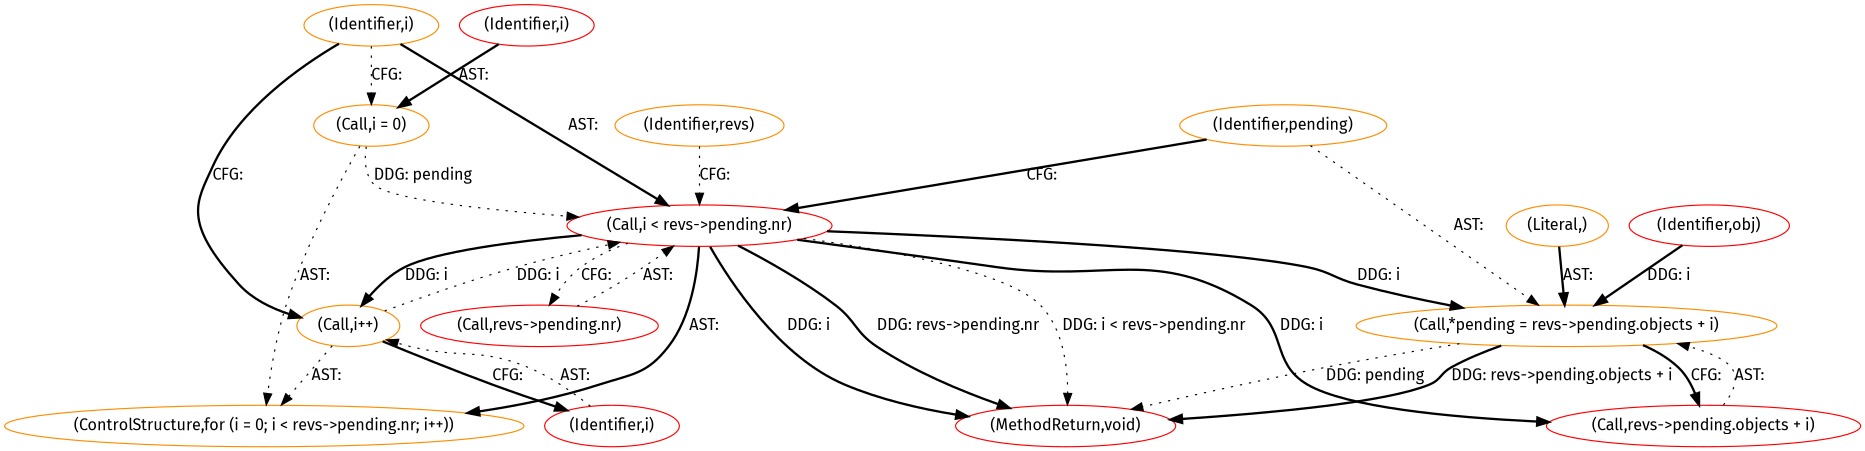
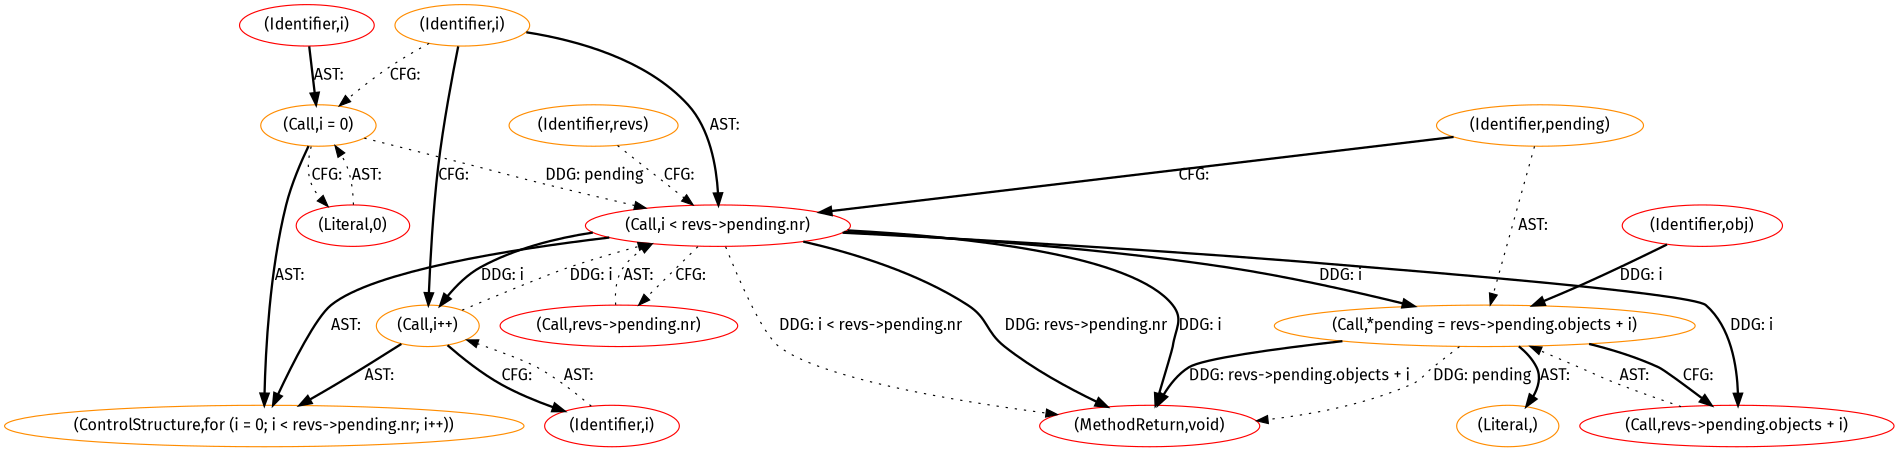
none -> (353, 226)
(301, 265) -> (274, 267)
(1561, 270) -> (1537, 369)
(311, 371) -> (356, 372)
